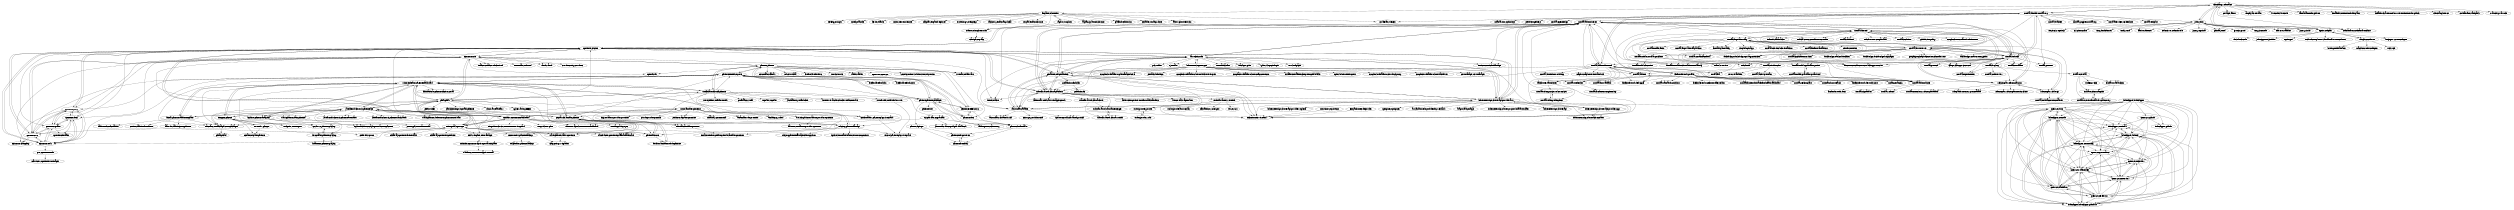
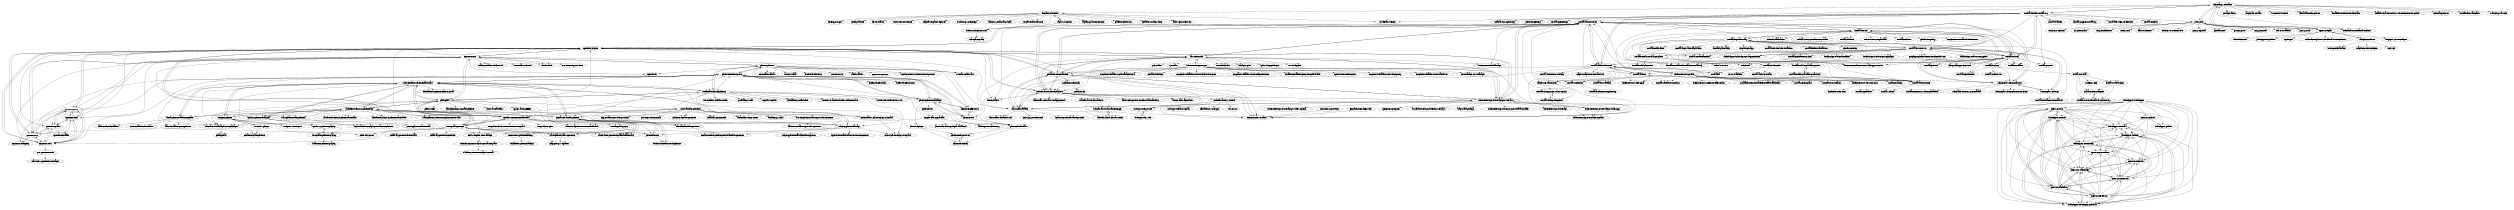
(909, 116) -> (857, 96)
(402, 131) -> (396, 131)
